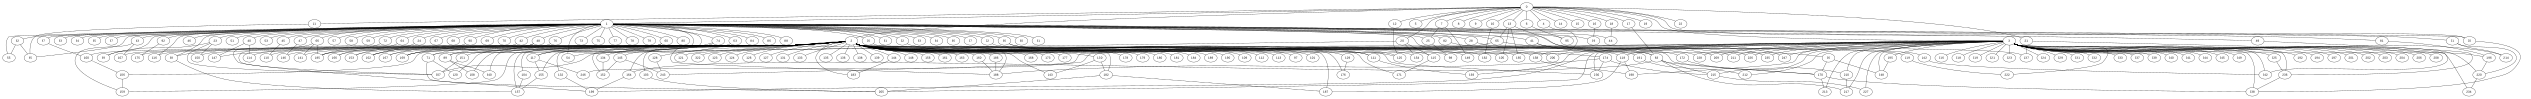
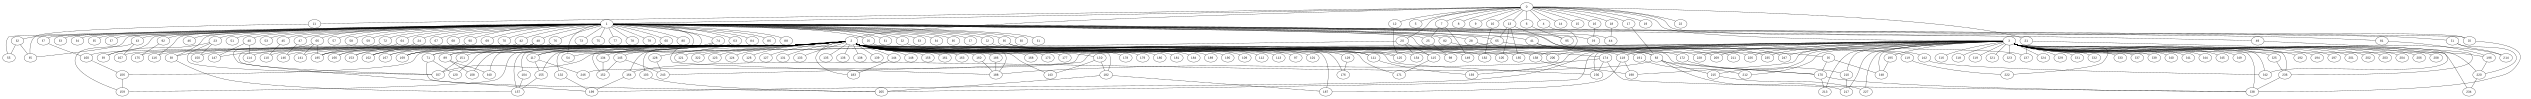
(1870, 43) -> none
(1658, 71) -> (1923, 88)
